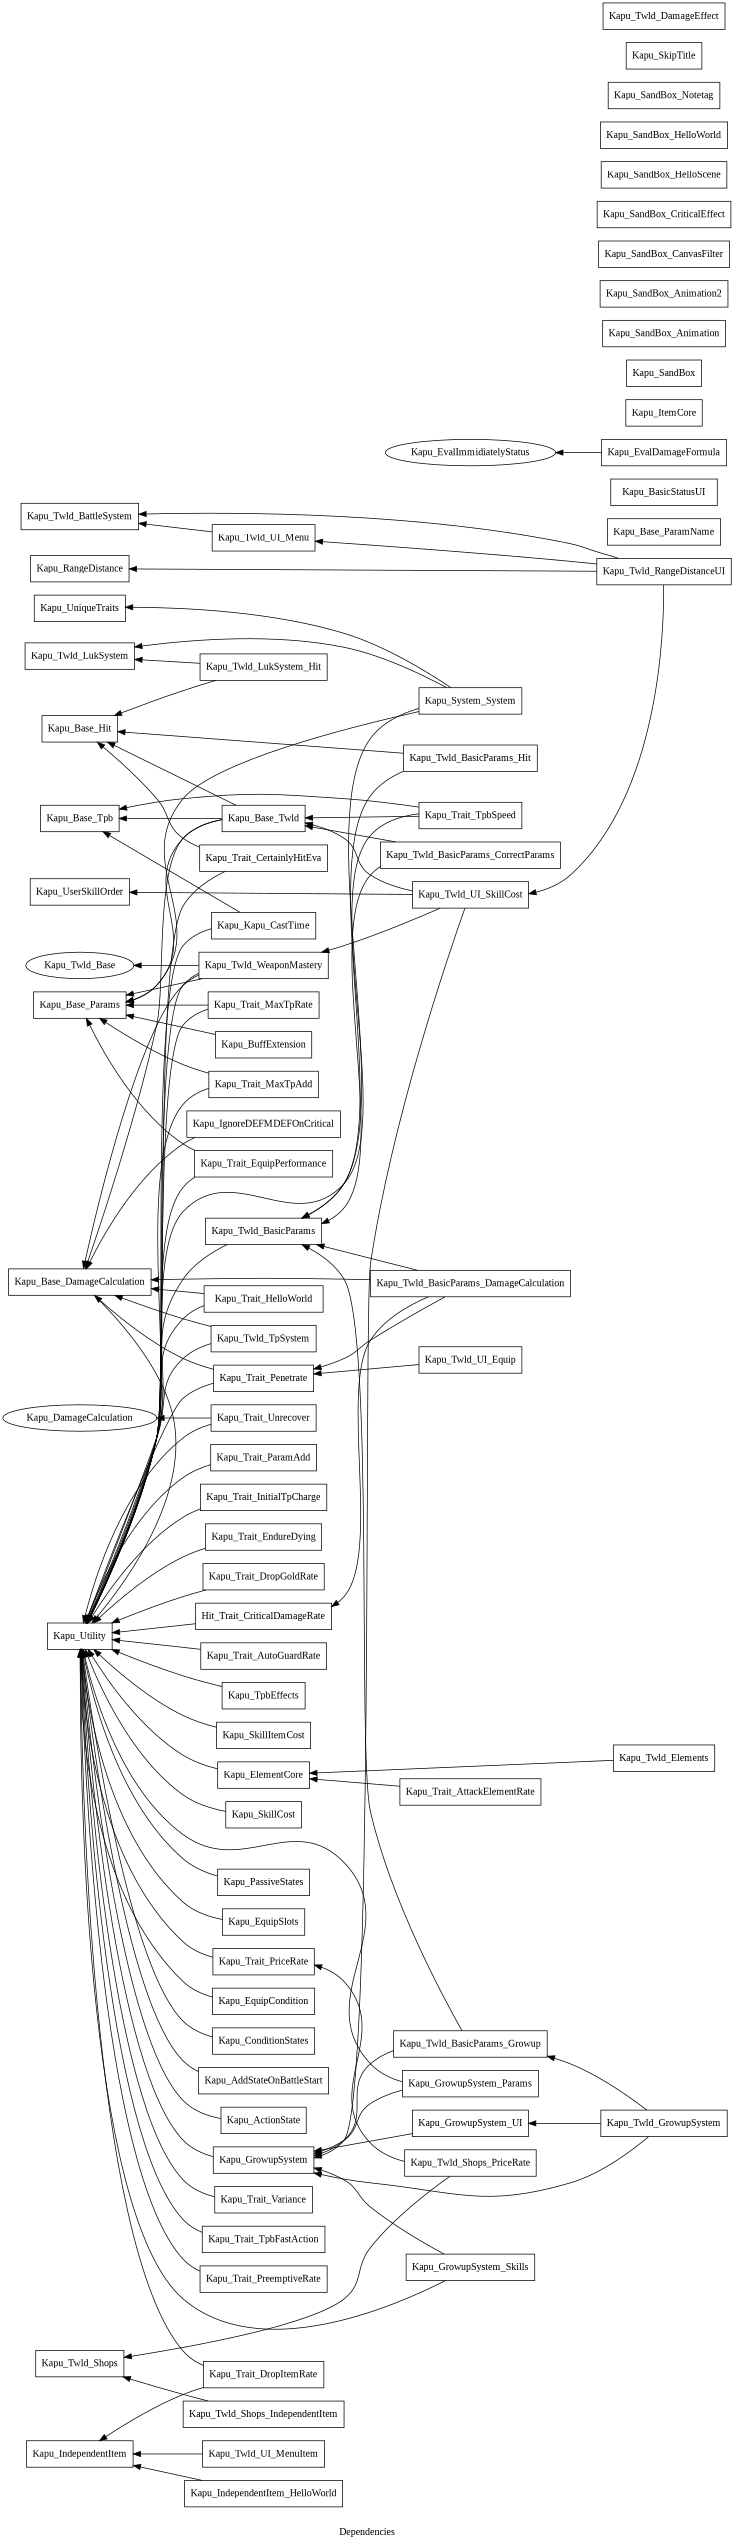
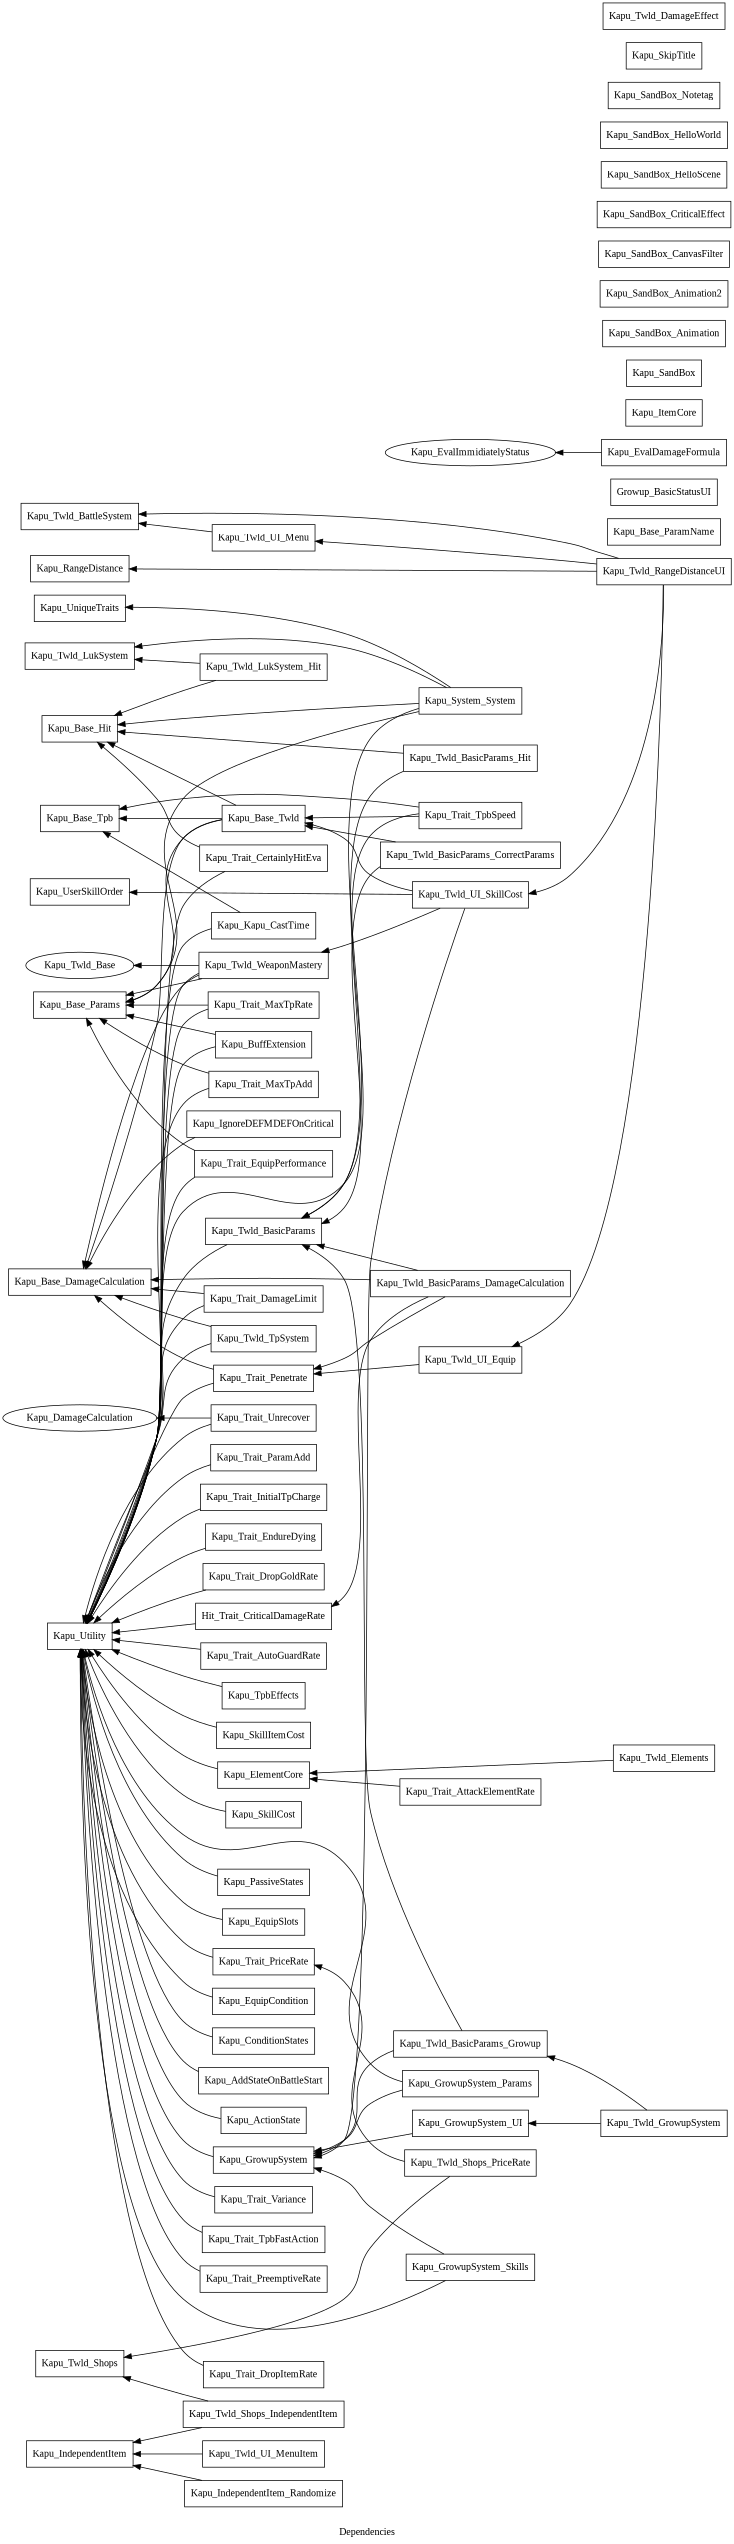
(664, 492) -> (664, 492)
none -> (272, 712)
none -> (642, 982)
(264, 1299) -> (264, 1299)
(175, 1454) -> (162, 1327)
(491, 2196) -> none
(153, 2409) -> (171, 2434)
(264, 2494) -> (264, 2494)
